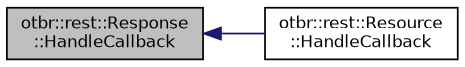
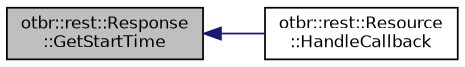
(105, 34) -> (105, 34)
